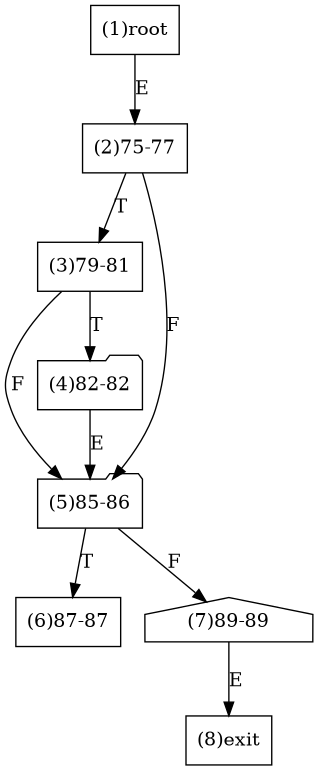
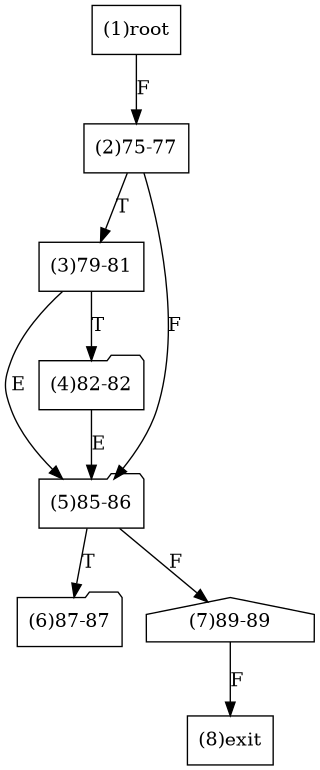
(142, 89) -> (143, 89)
(18, 385) -> (19, 385)
(68, 622) -> (70, 622)
(236, 681) -> (237, 681)
